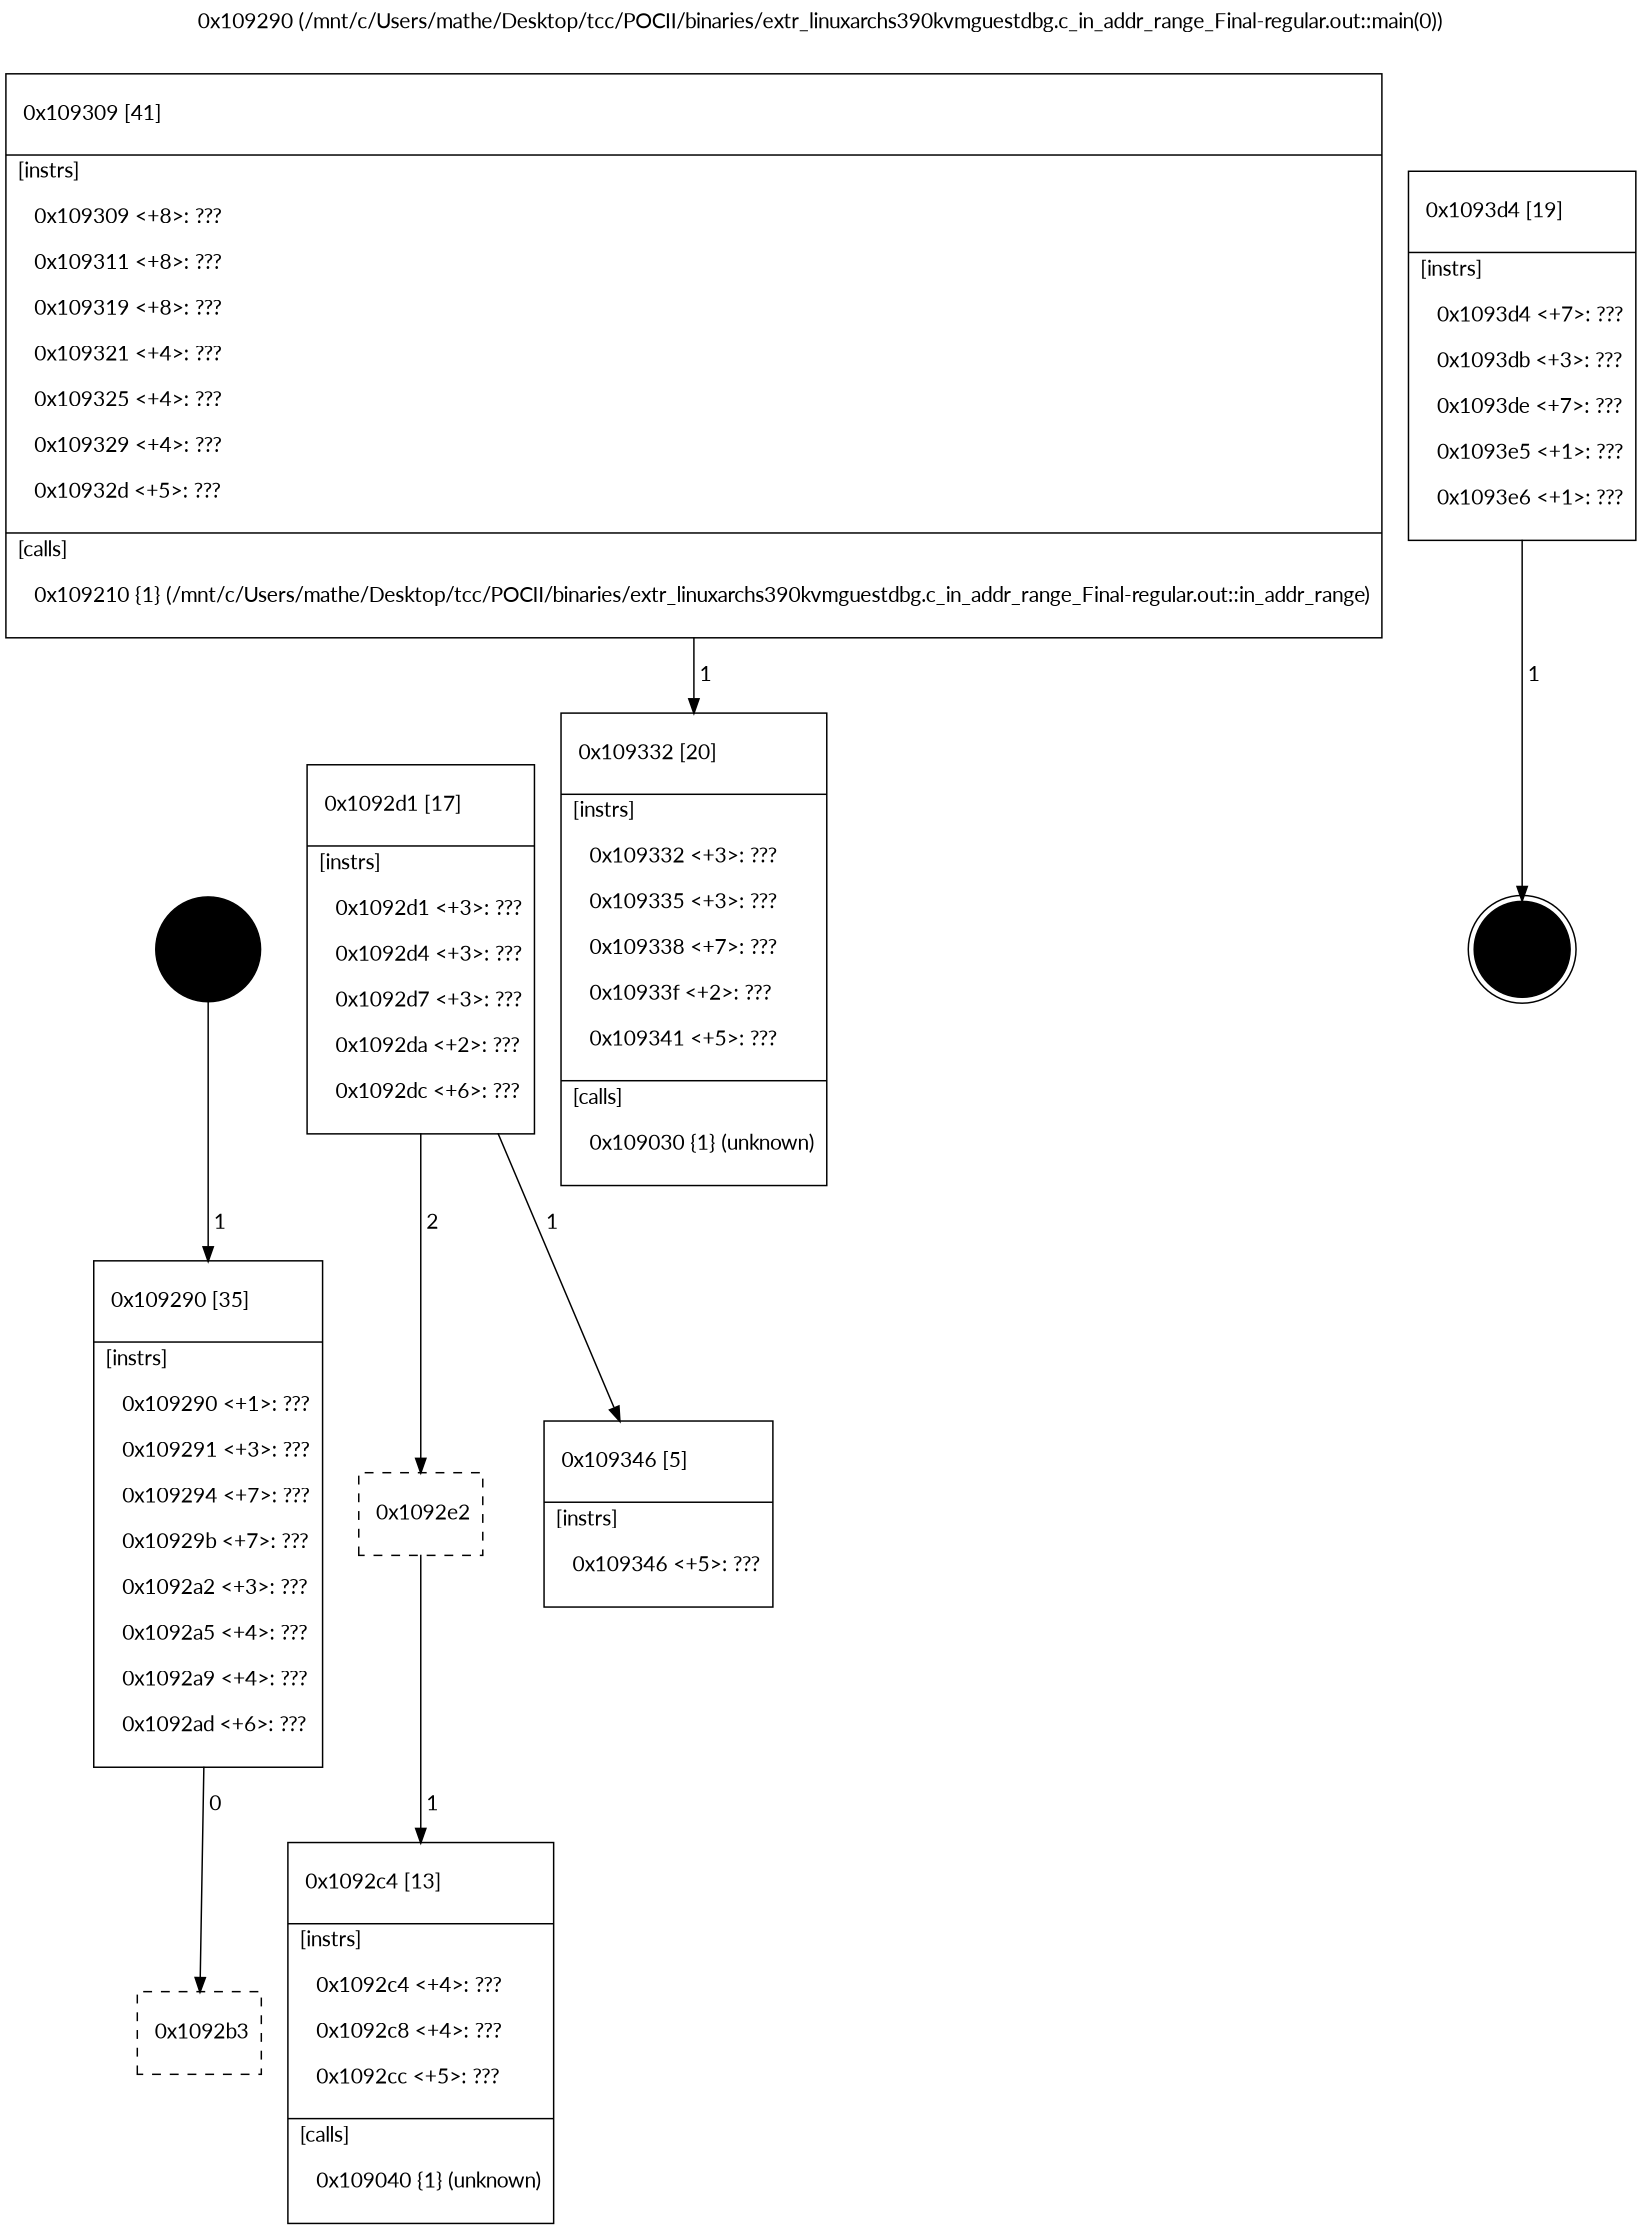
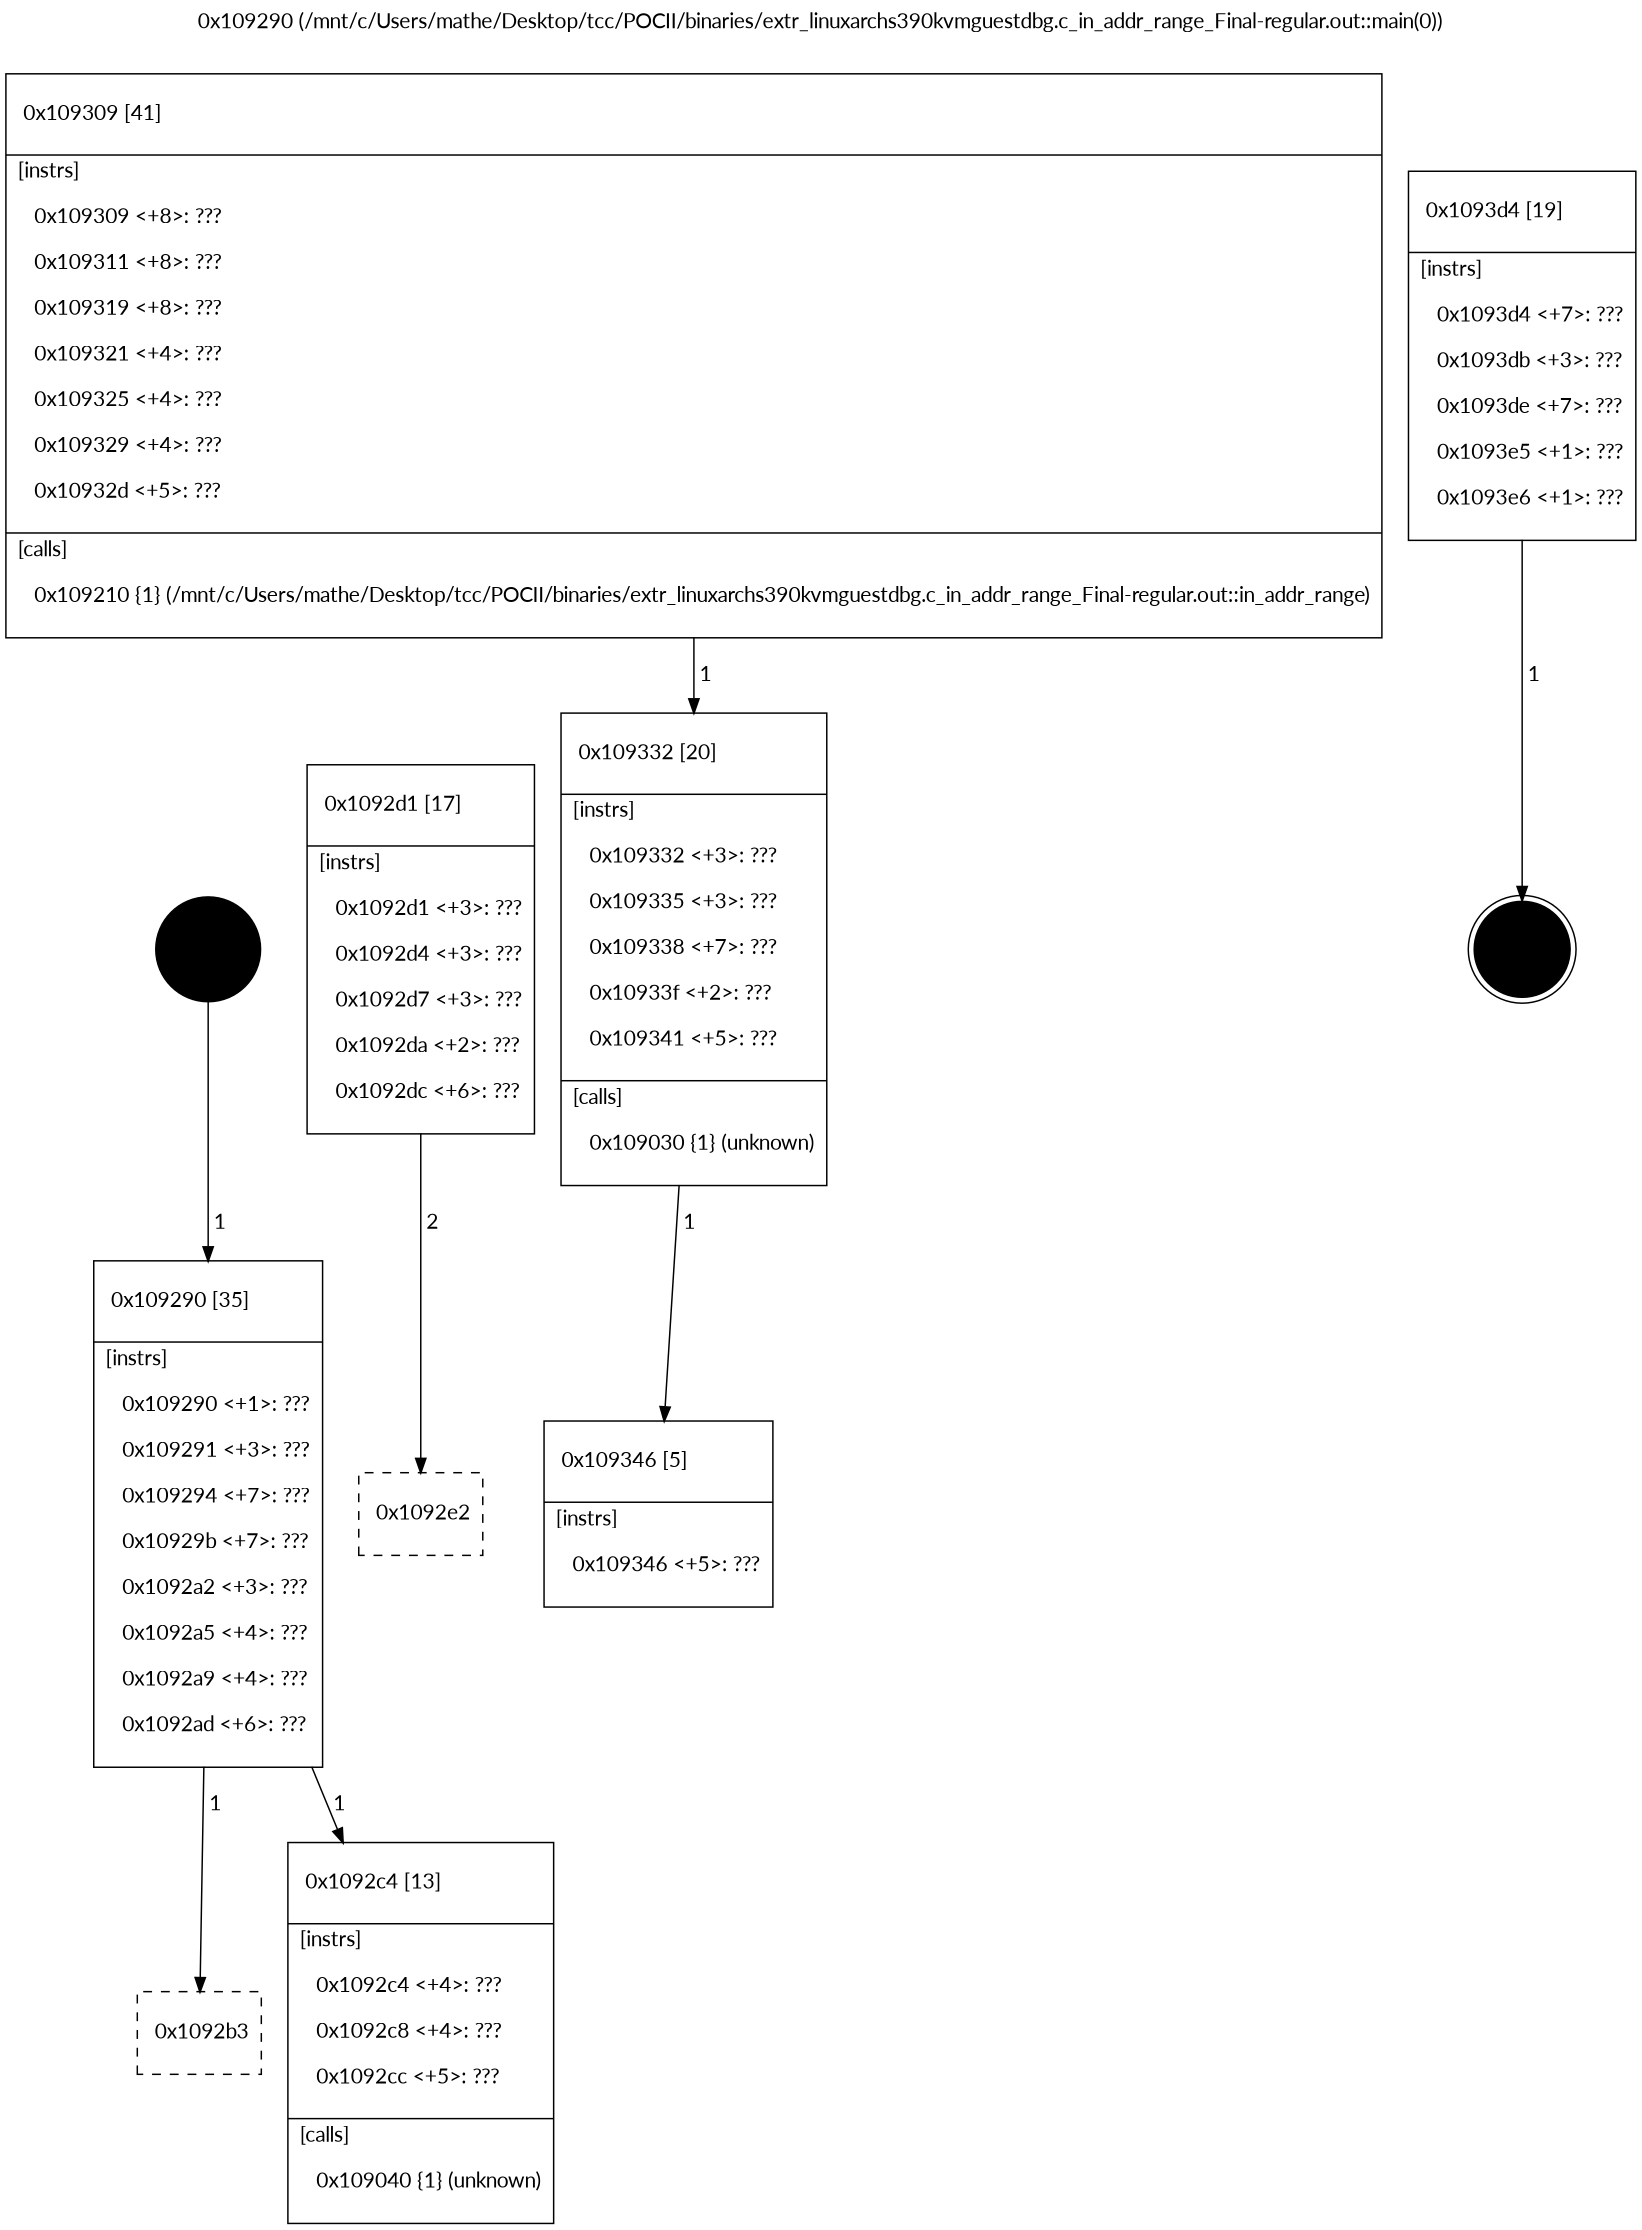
(556, 1270) -> (672, 1296)
(421, 1691) -> (325, 1798)
(213, 1805) -> (213, 1805)
